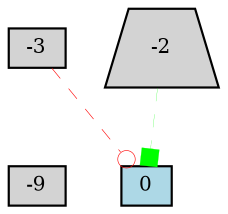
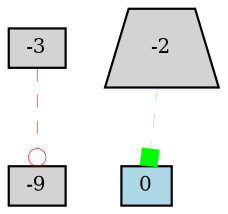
(86, 110) -> (37, 108)
